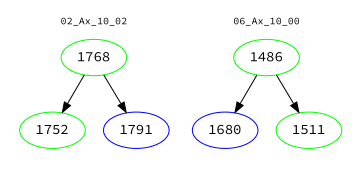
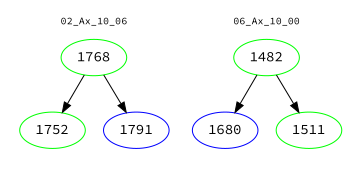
(94, 22) -> (94, 22)
(267, 58) -> (267, 58)
